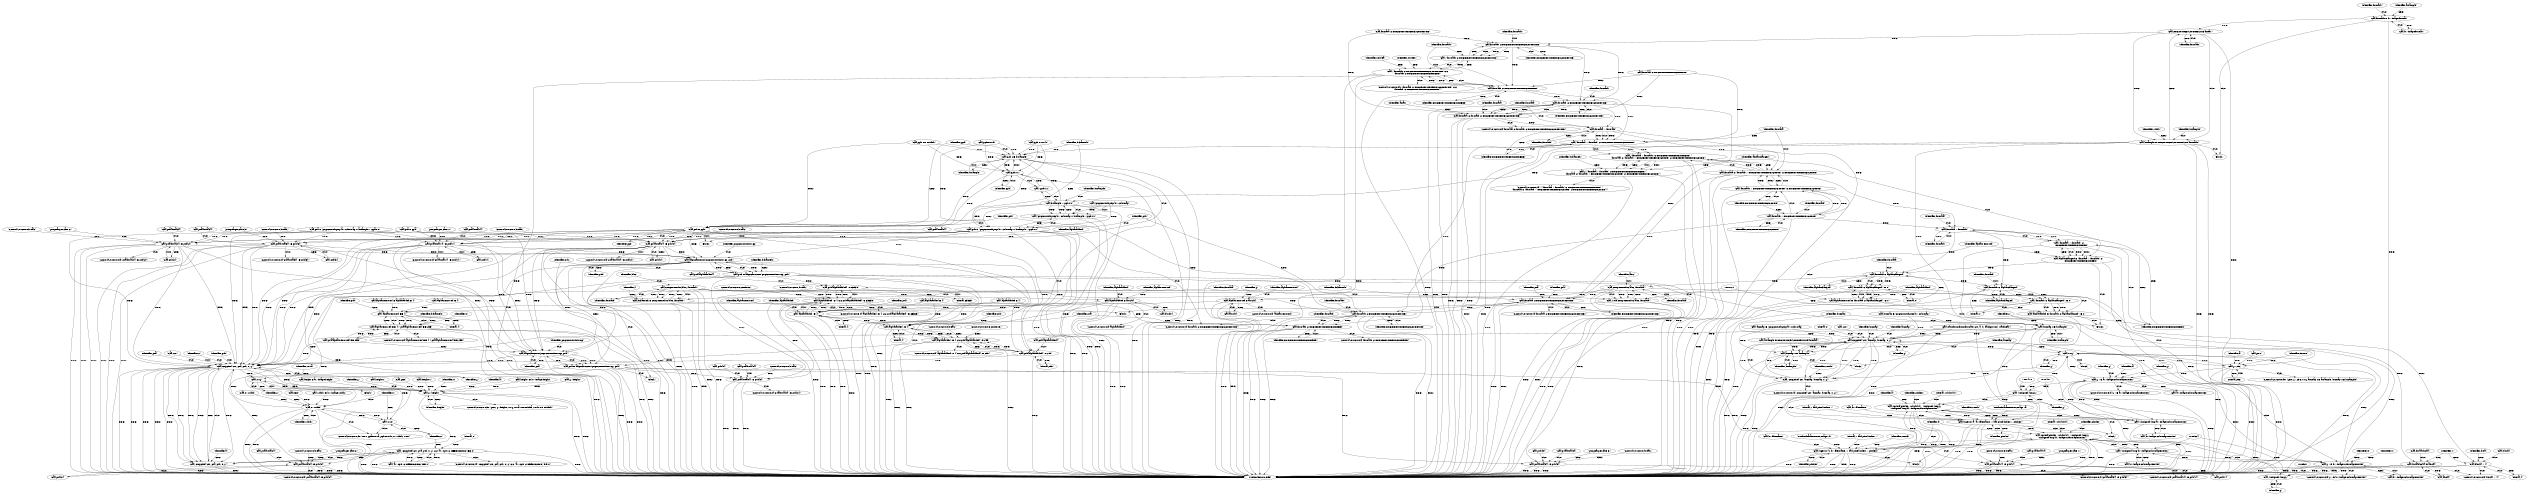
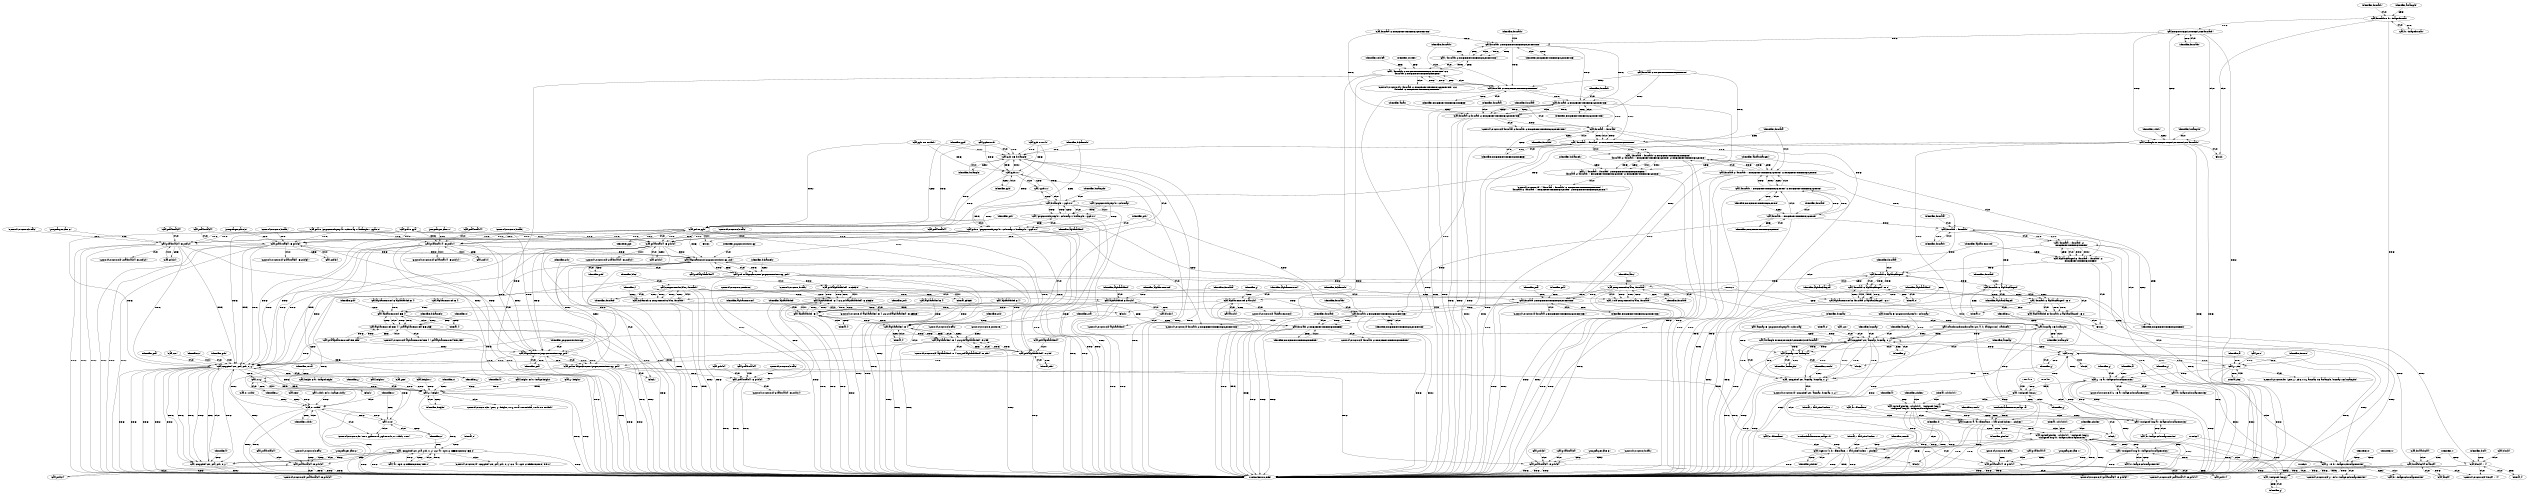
(2190, 32) -> (2190, 32)
none -> (357, 240)
(1143, 315) -> (1140, 323)
